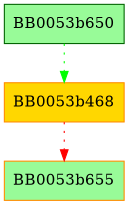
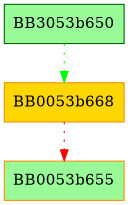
(64, 24) -> (64, 24)
(64, 102) -> (64, 102)
